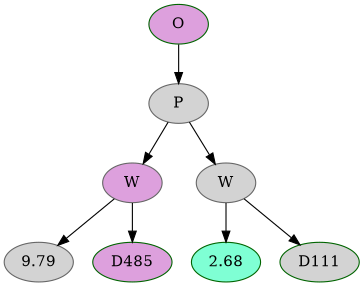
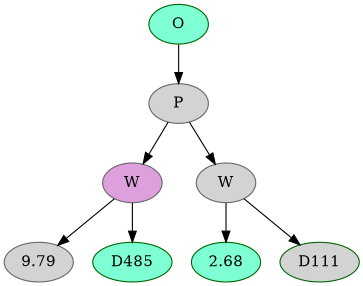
(179, 24) -> (179, 24)
(132, 262) -> (132, 262)
